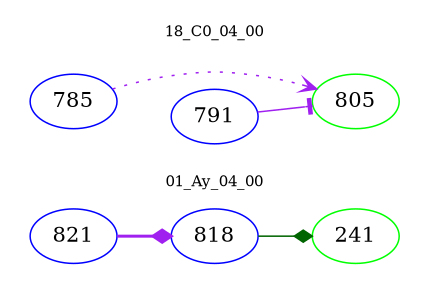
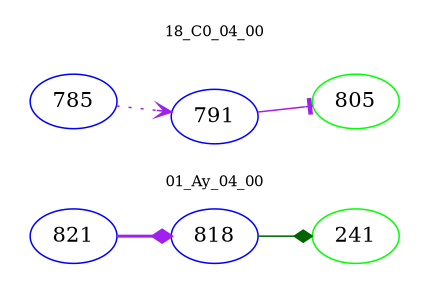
(207, 72) -> (136, 108)
